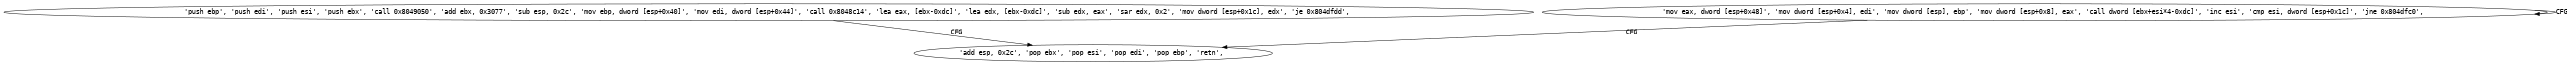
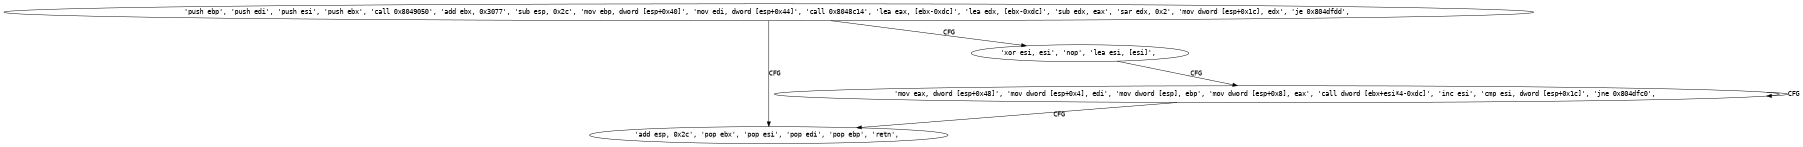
none -> (1080, 53)
